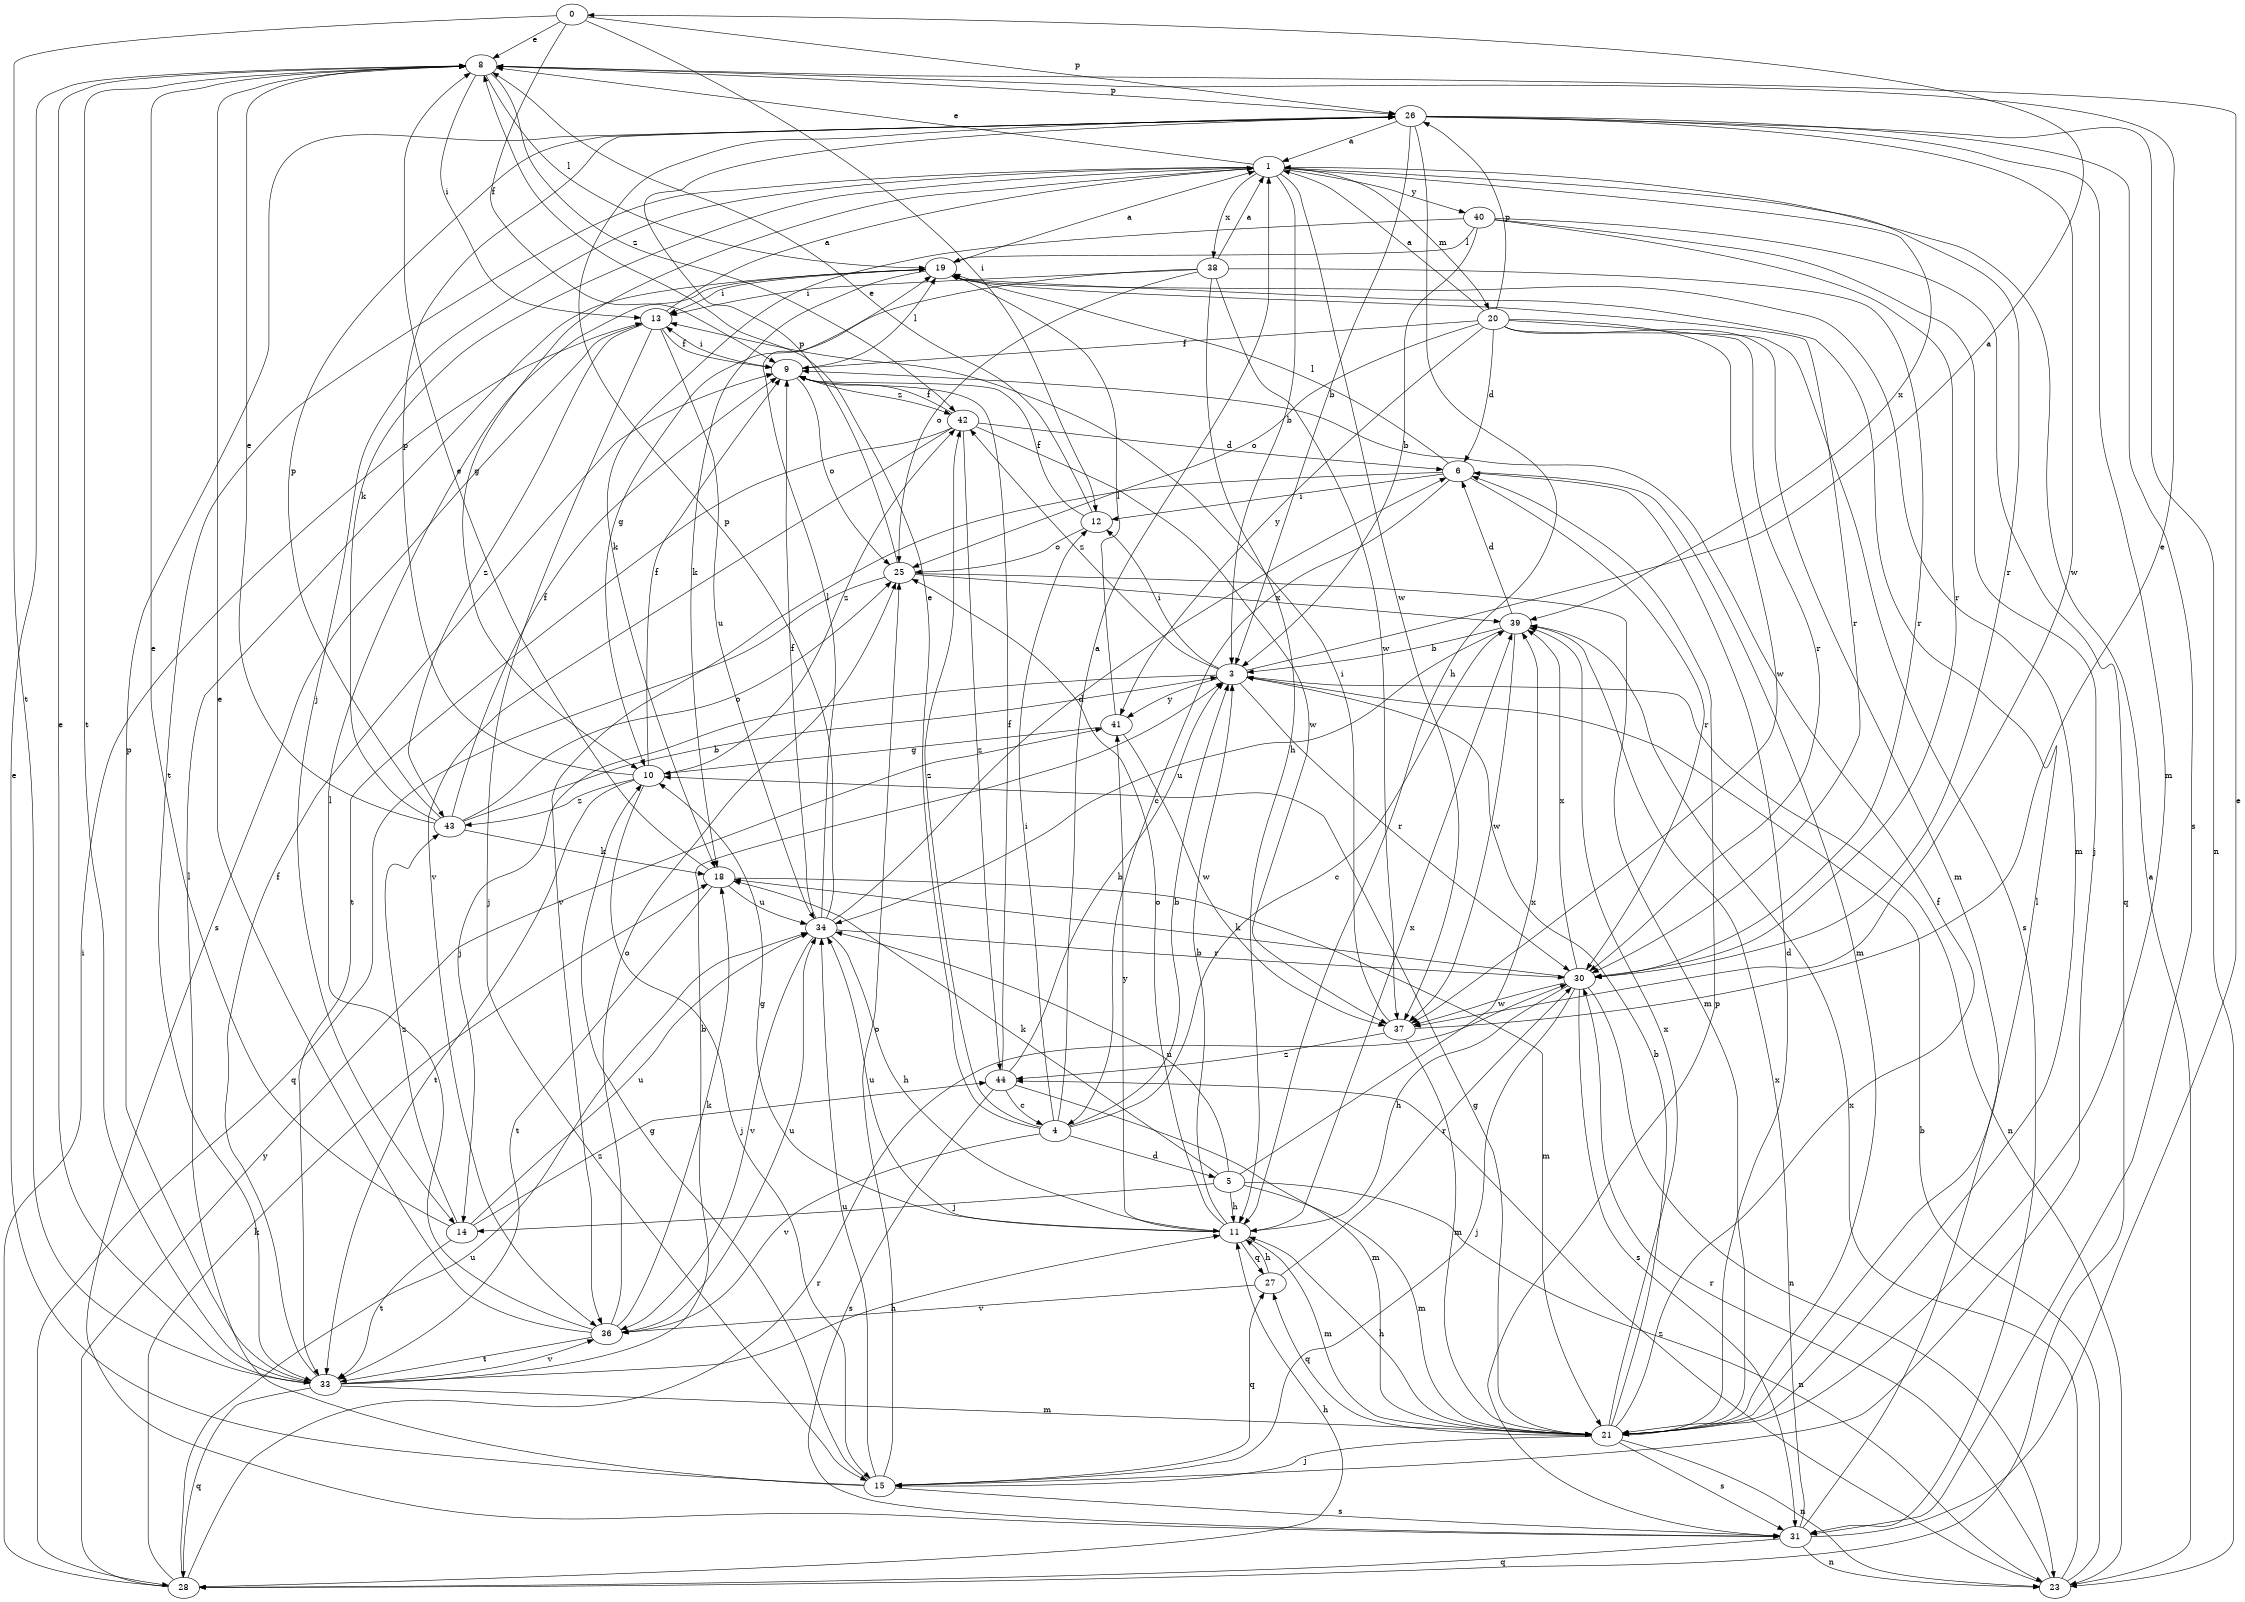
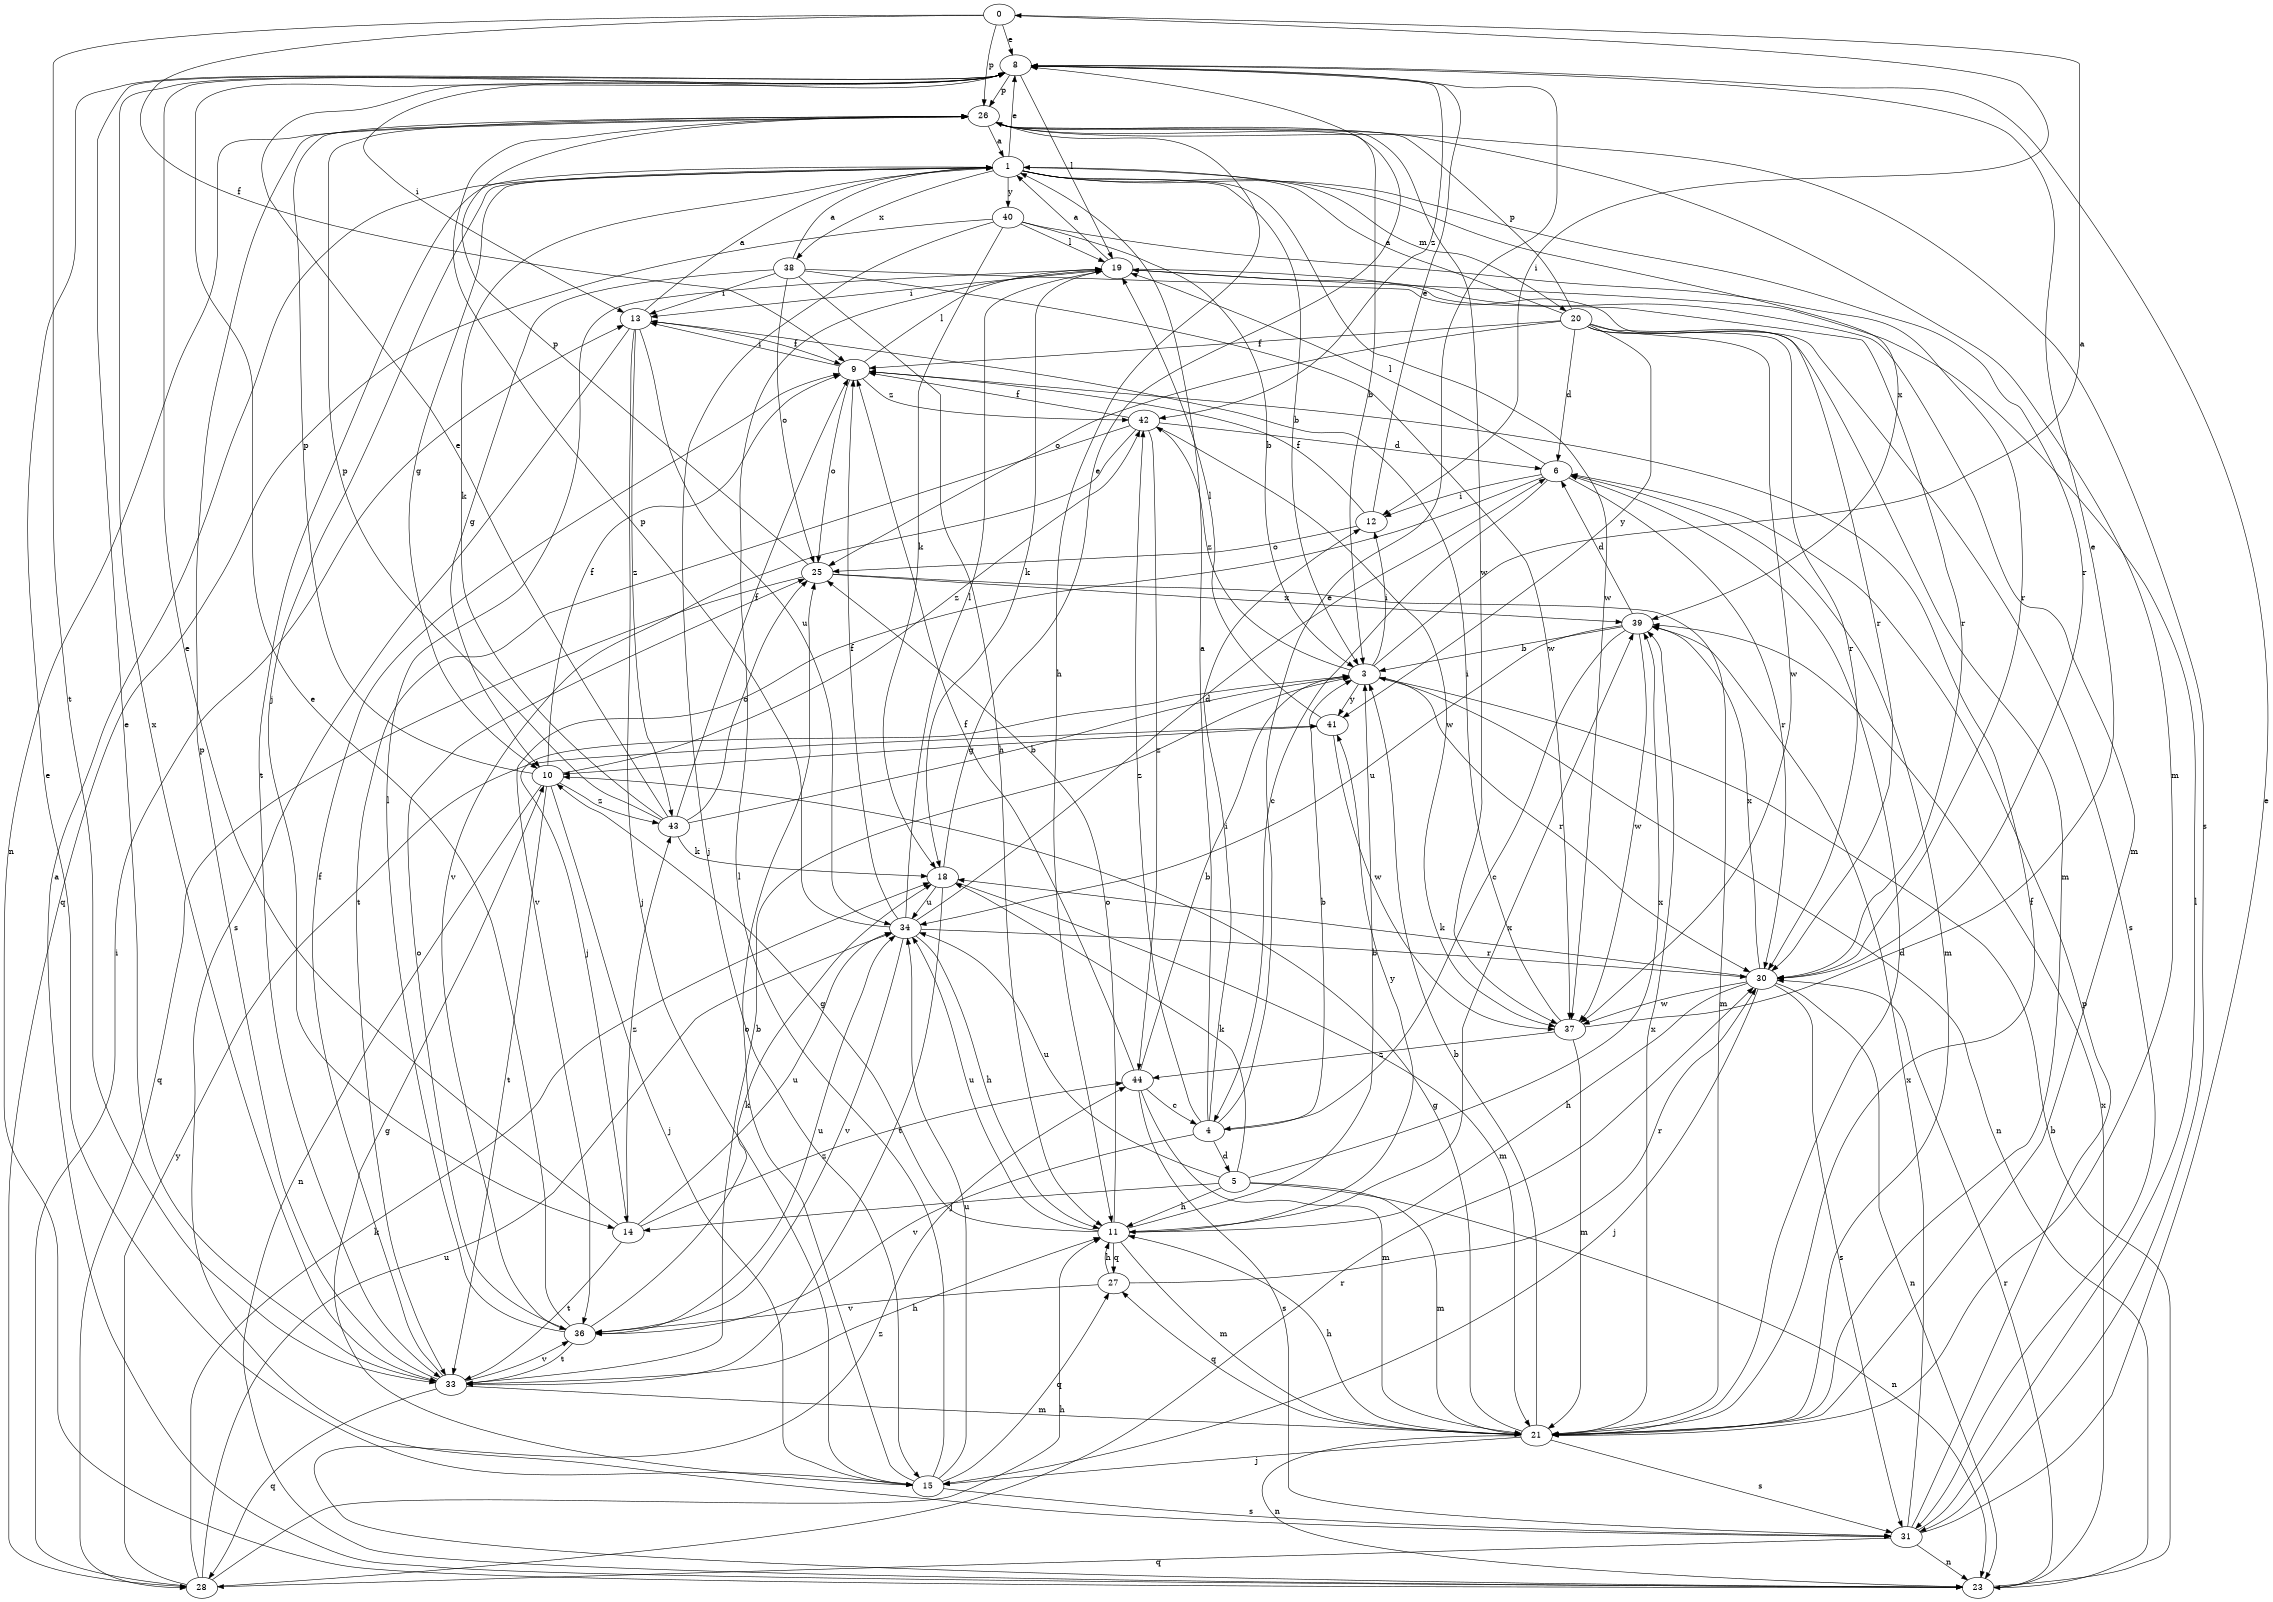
(87, 725) -> (154, 725)
(1288, 893) -> (1465, 921)
none -> (652, 1569)
